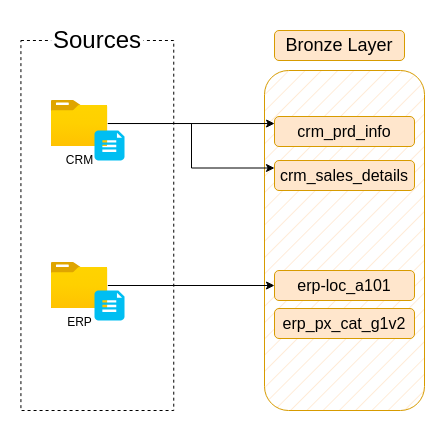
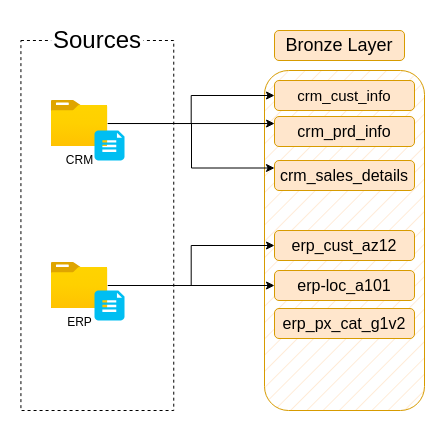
none -> (217, 96)
none -> (345, 96)
none -> (210, 246)
none -> (345, 246)
